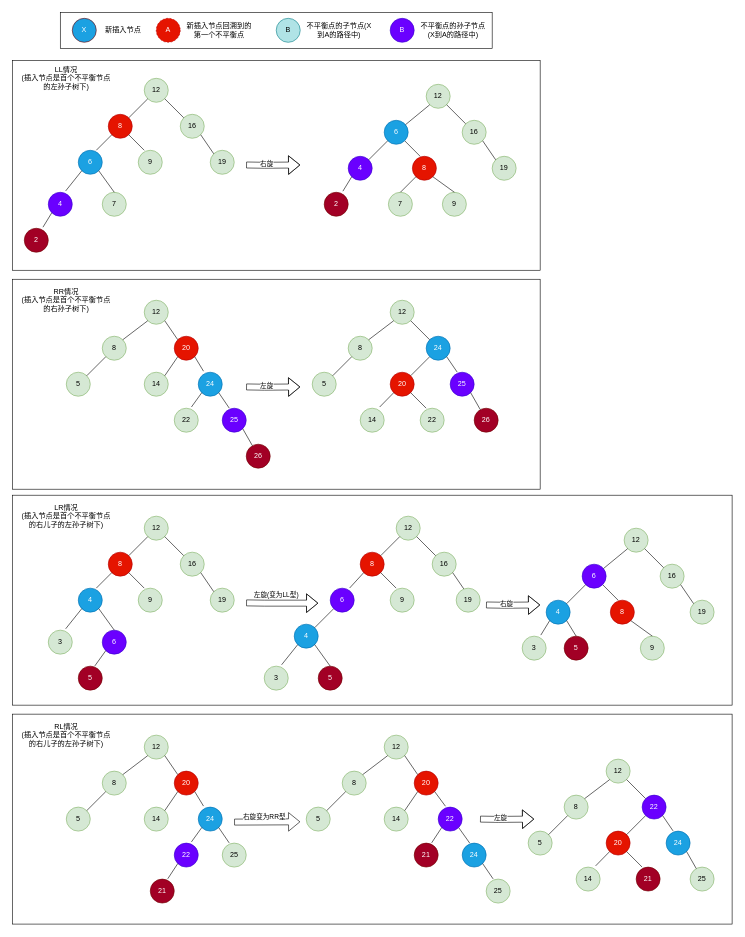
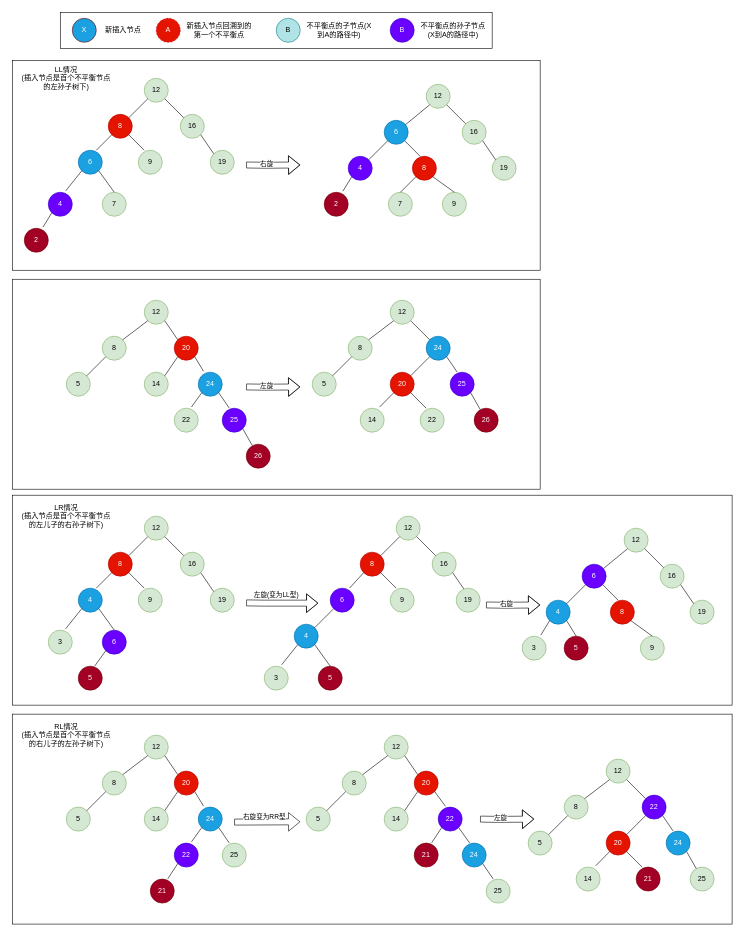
(66, 300) -> none
(66, 516) -> (66, 516)
